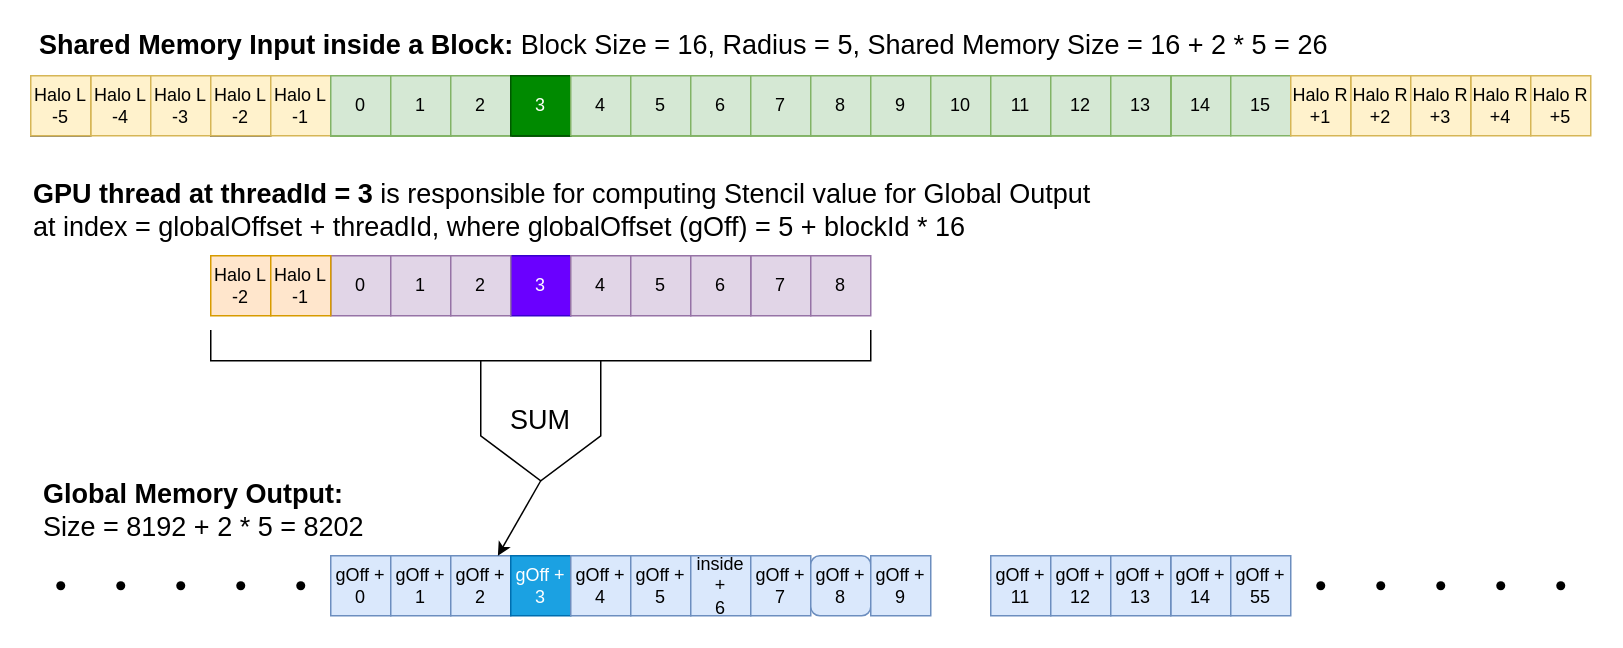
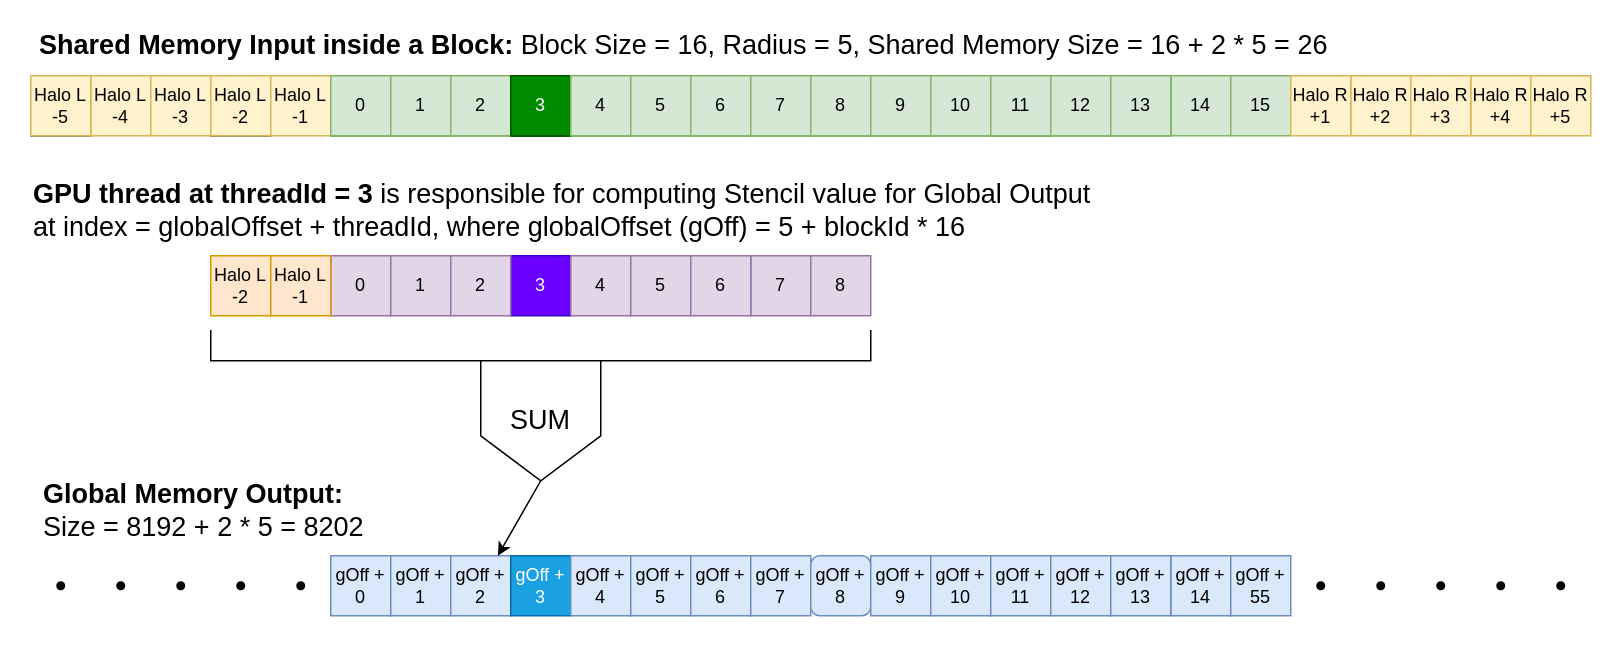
(721, 586) -> (721, 586)
none -> (961, 586)
